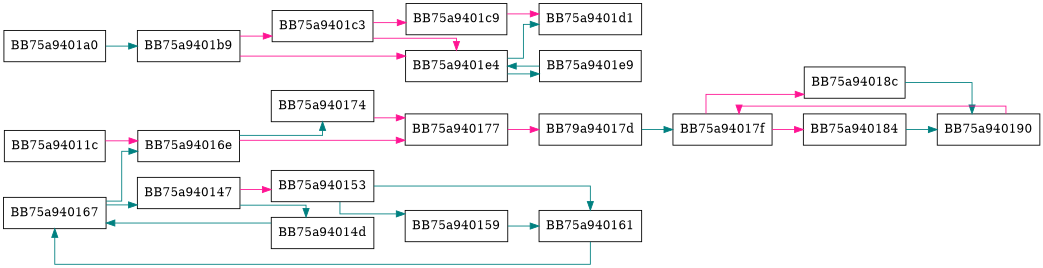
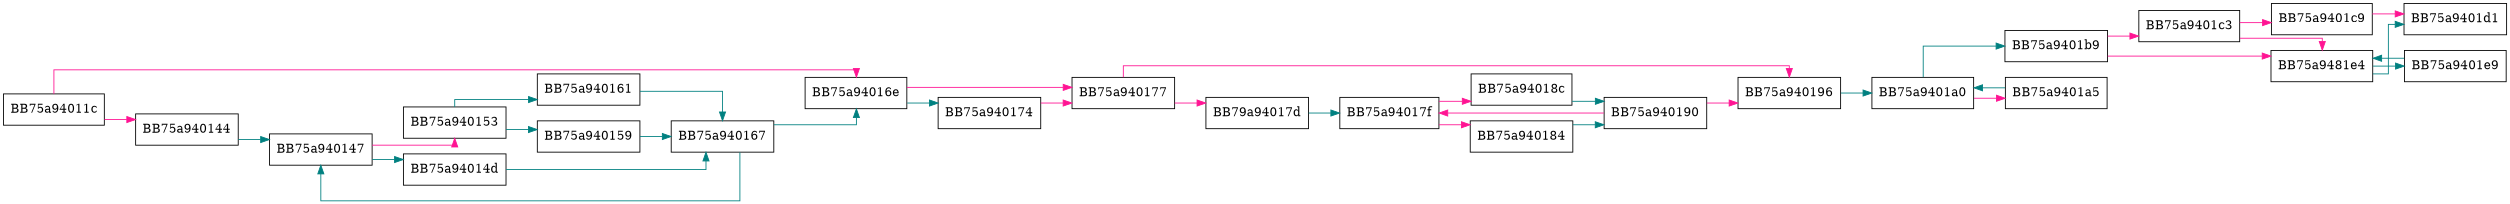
(456, 66) -> (2322, 66)
none -> (1789, 93)
none -> (2056, 93)
none -> (187, 130)
(519, 226) -> (651, 137)
